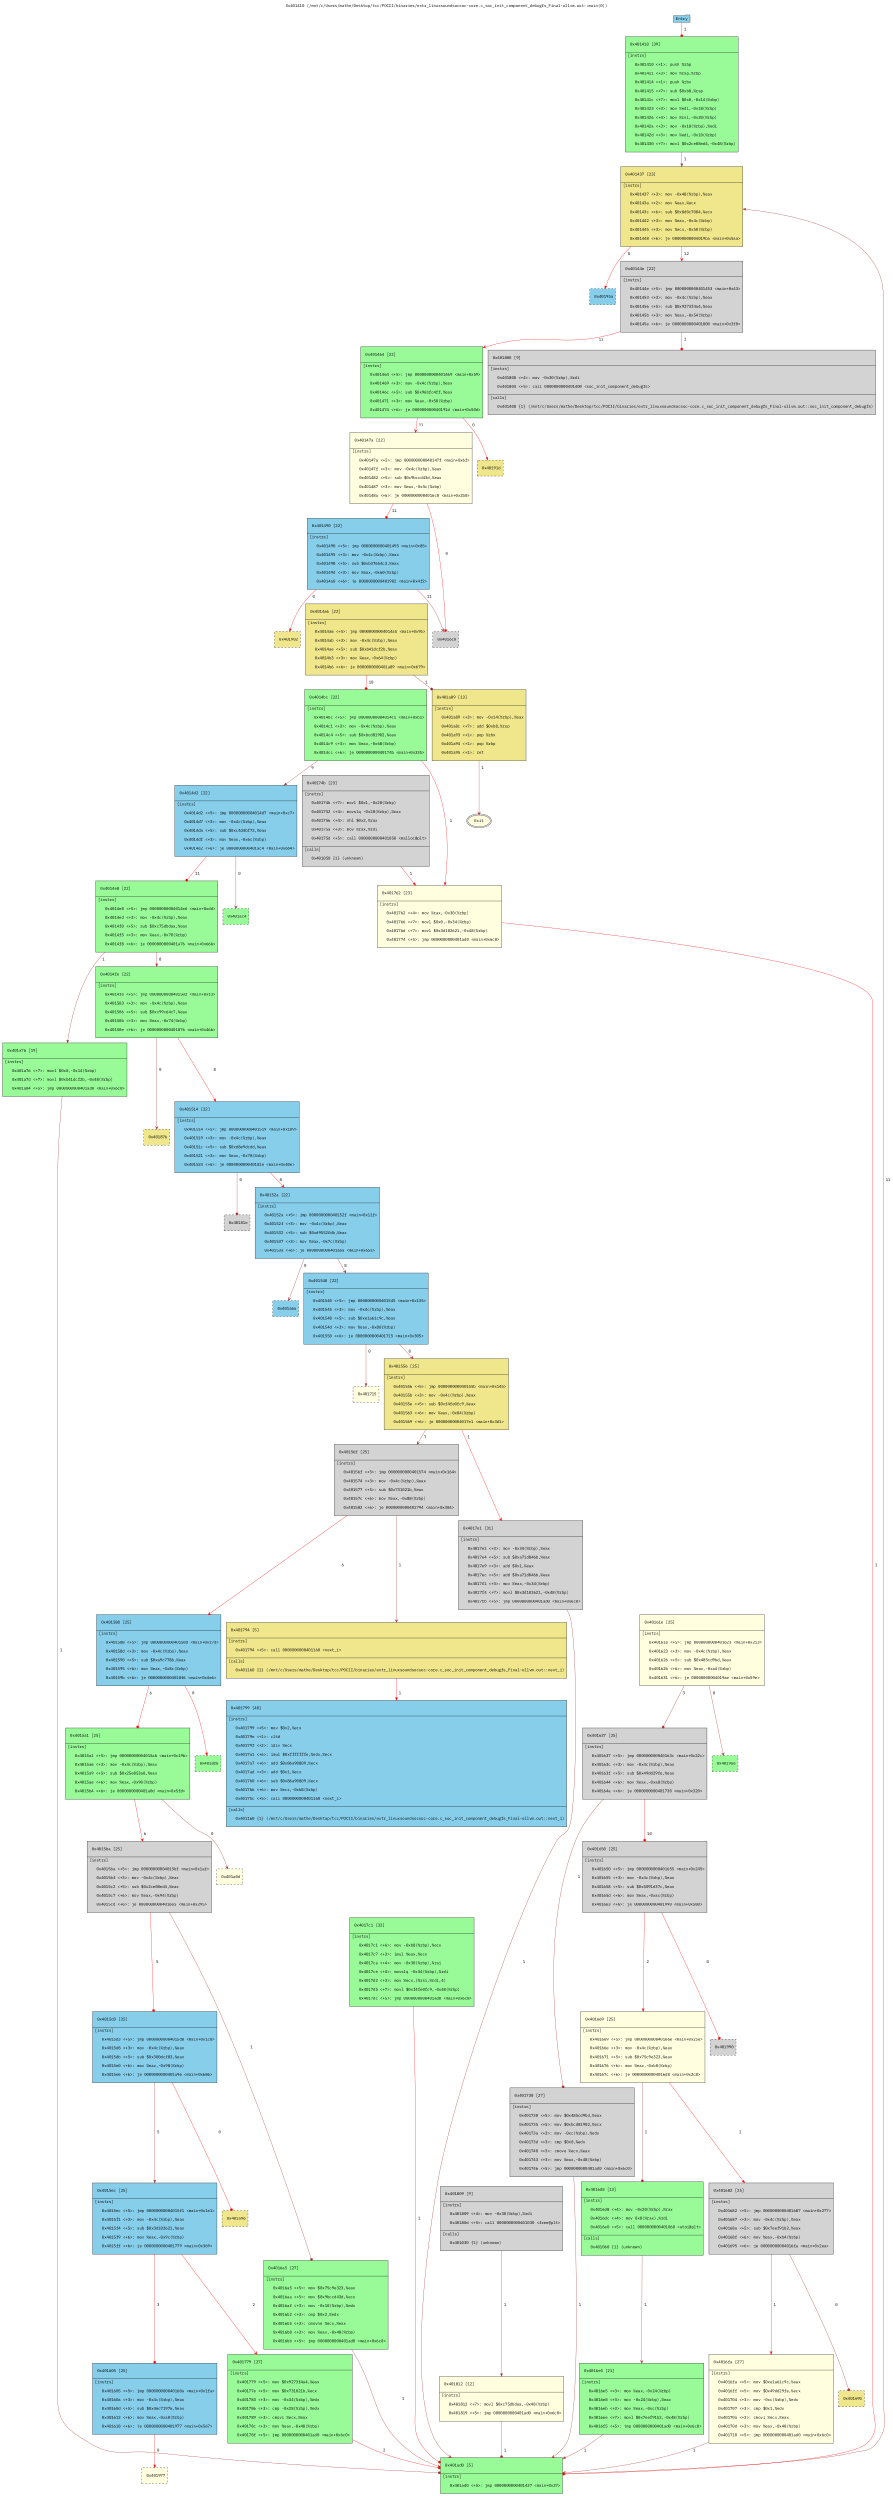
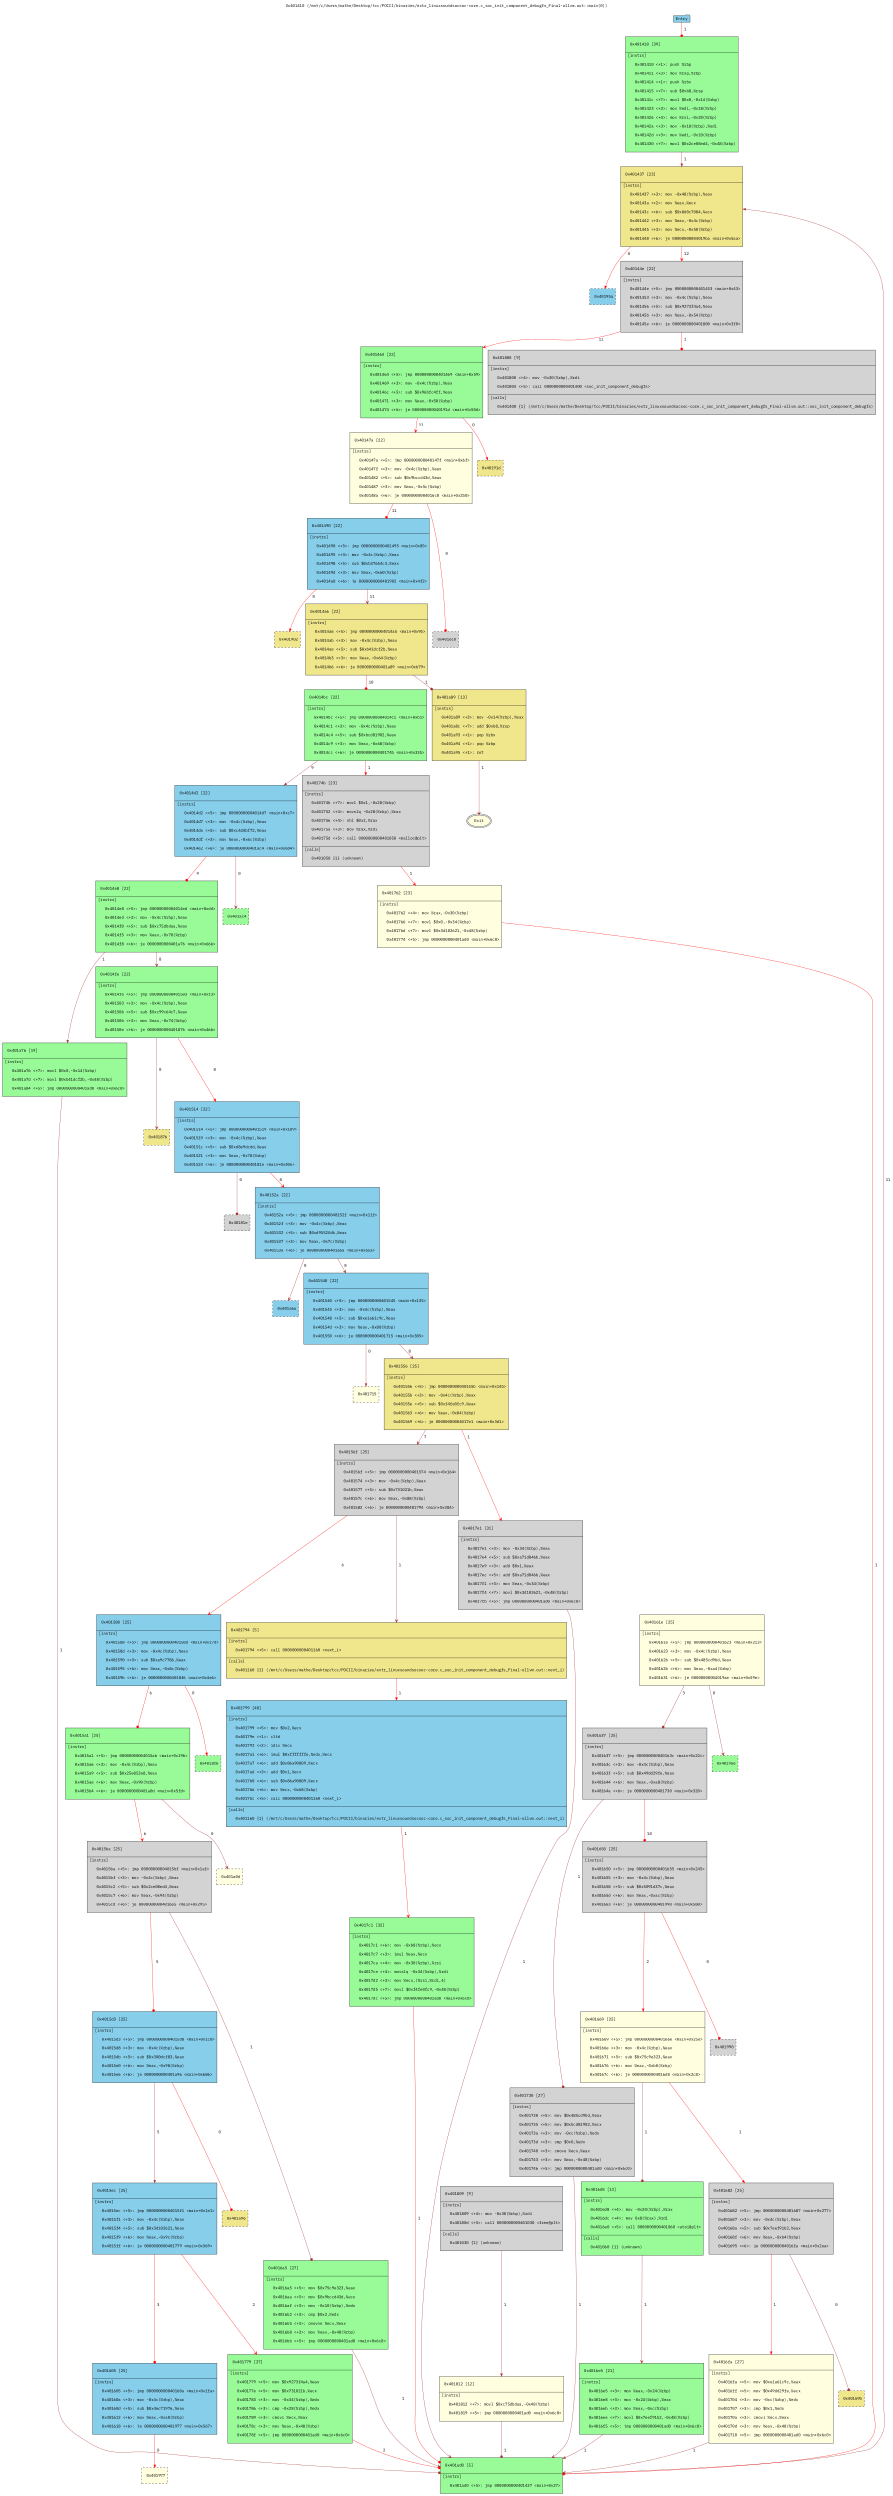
(432, 607) -> (367, 595)
(445, 819) -> (366, 767)
(196, 874) -> (196, 874)
(407, 875) -> (407, 875)
(157, 958) -> (157, 958)
none -> (405, 1871)
